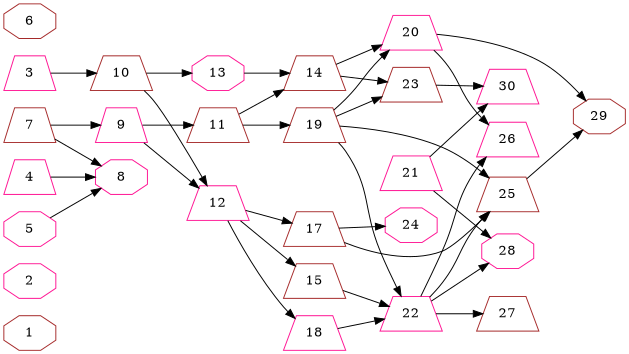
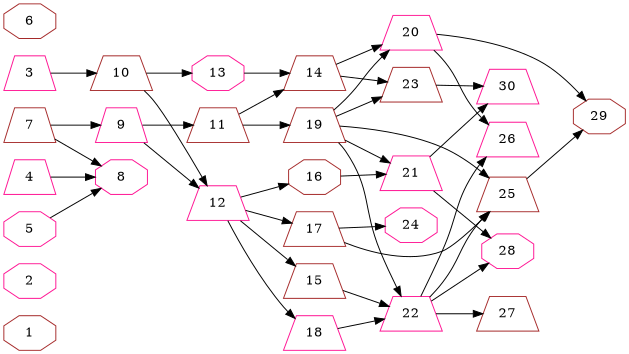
none -> (363, 149)
none -> (315, 177)
